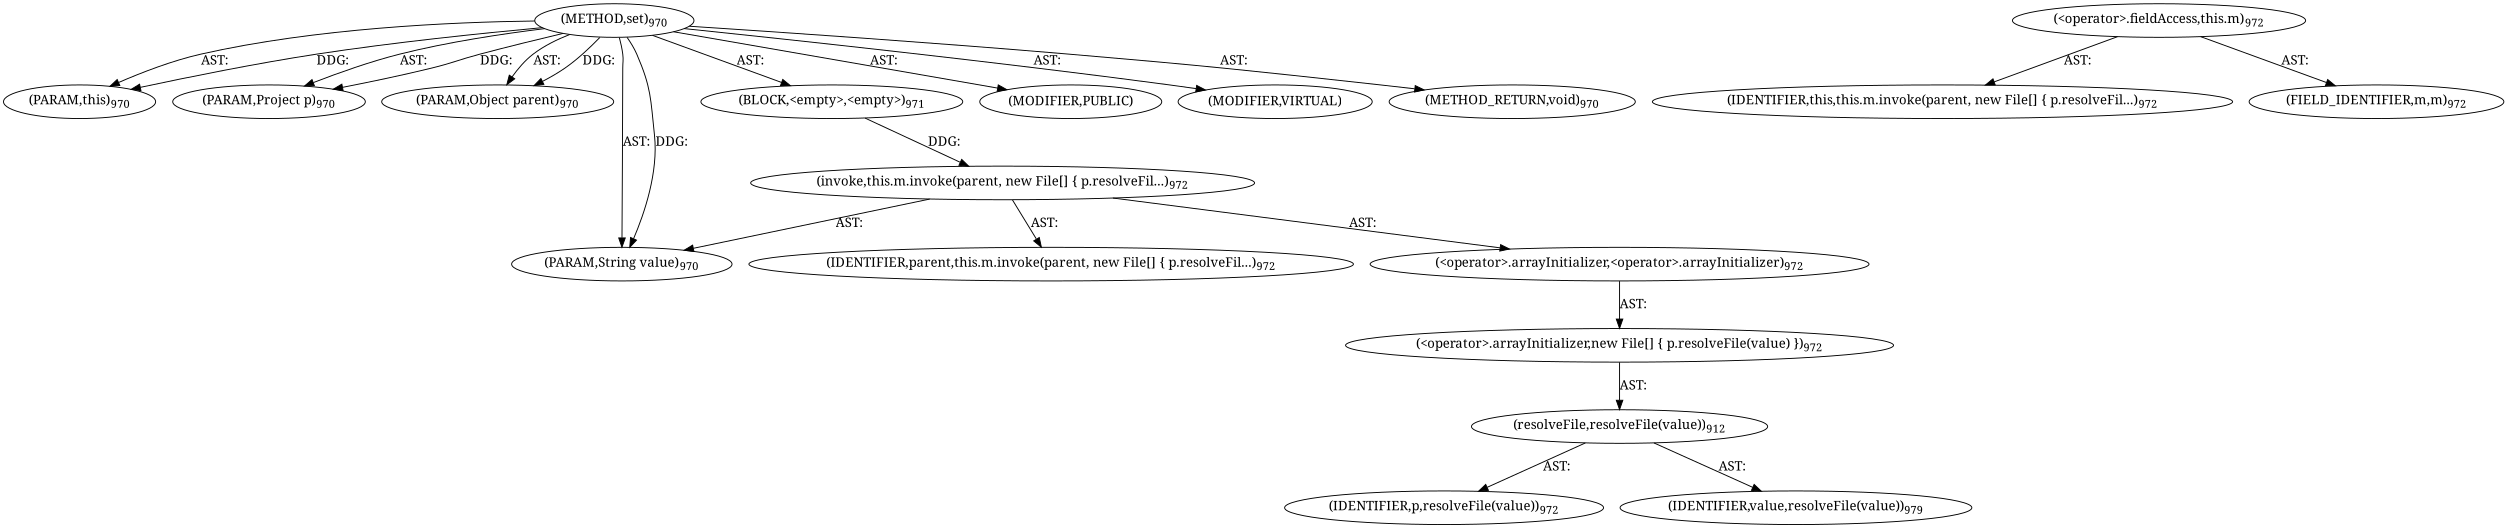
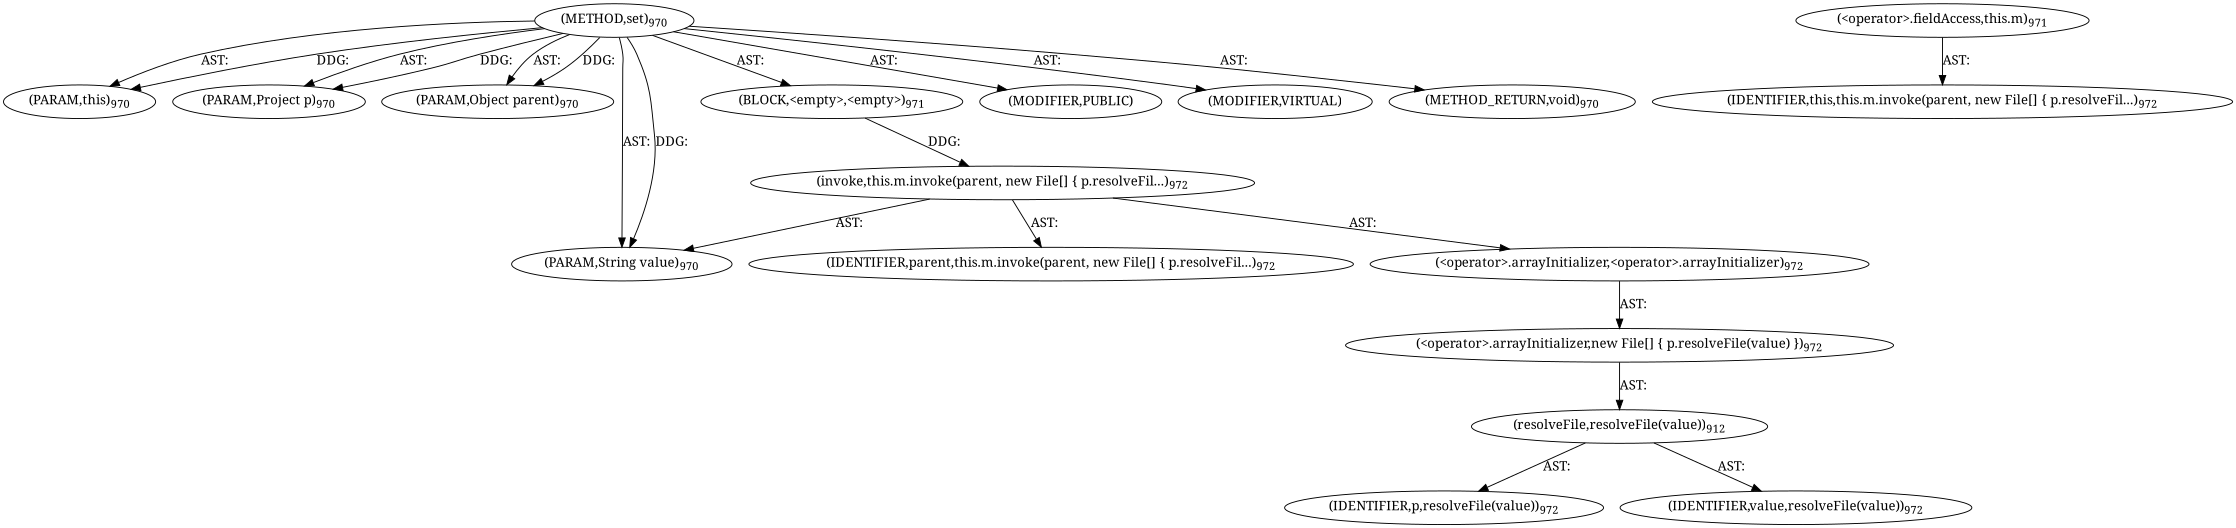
(2255, 19) -> (2038, 19)
(2376, 102) -> none
(1914, 506) -> (1914, 506)
